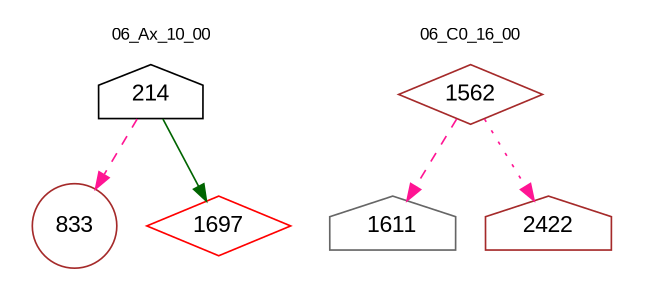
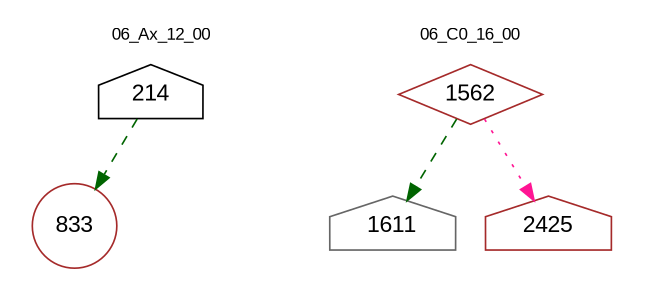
(162, 36) -> (162, 36)
(121, 147) -> (121, 147)
(436, 153) -> (436, 153)
(219, 226) -> none
(548, 226) -> (548, 226)
